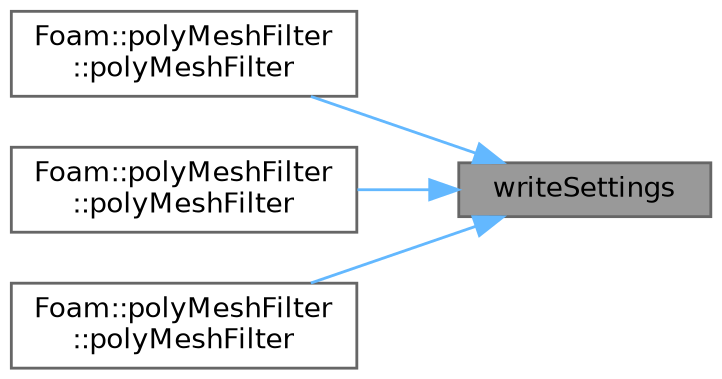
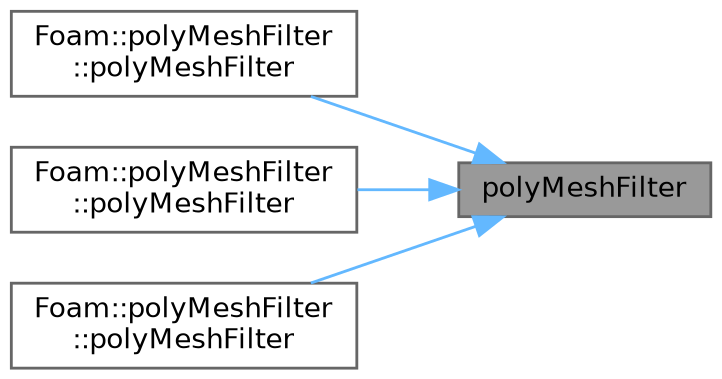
(585, 190) -> (585, 190)
